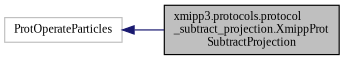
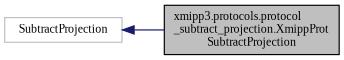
(63, 30) -> (63, 30)
